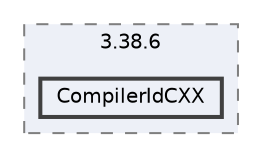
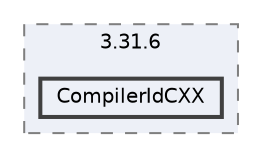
(131, 43) -> (131, 43)
